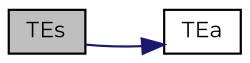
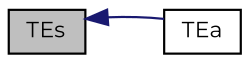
(114, 46) -> (136, 17)
